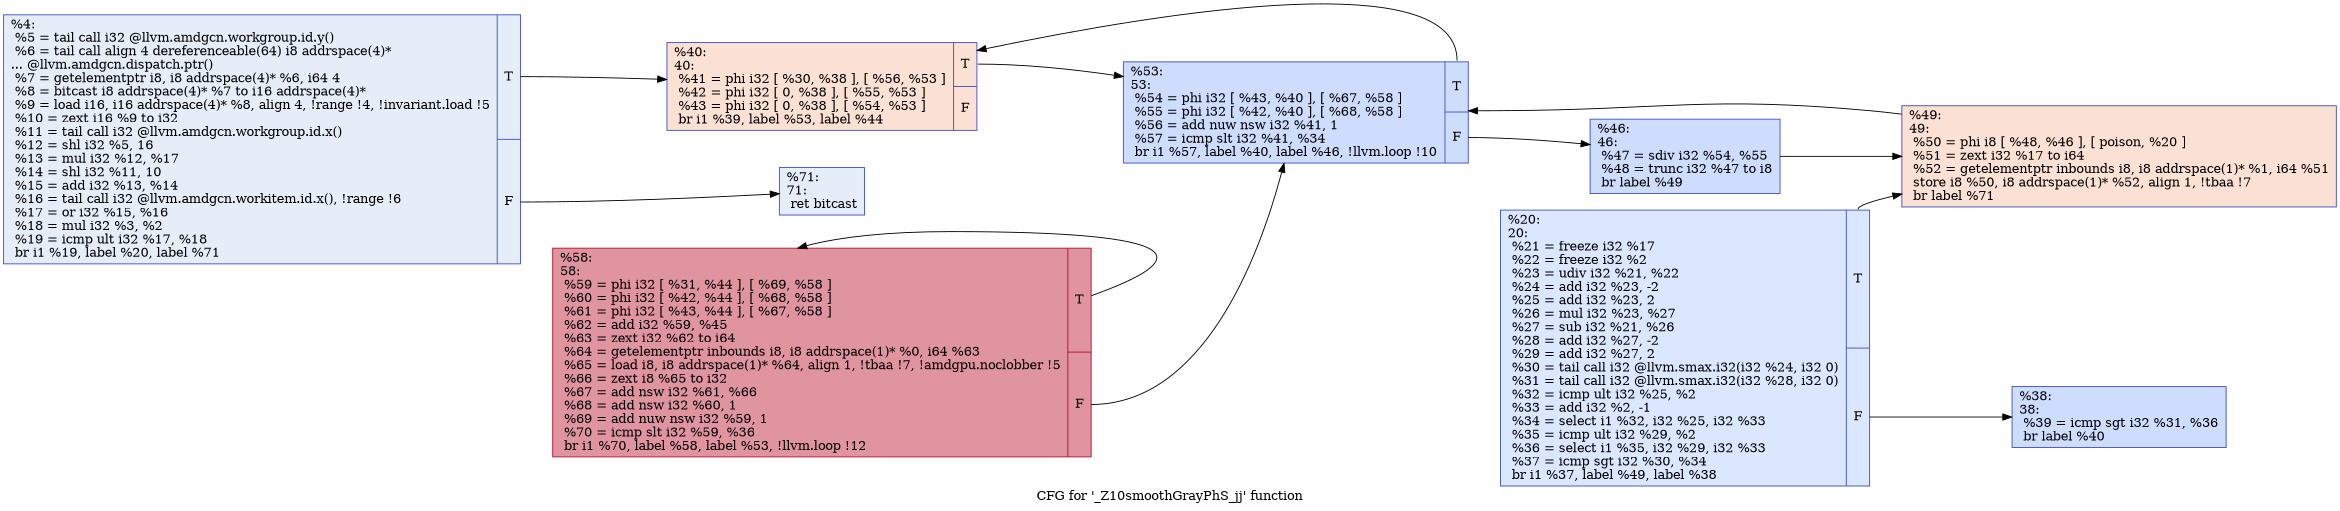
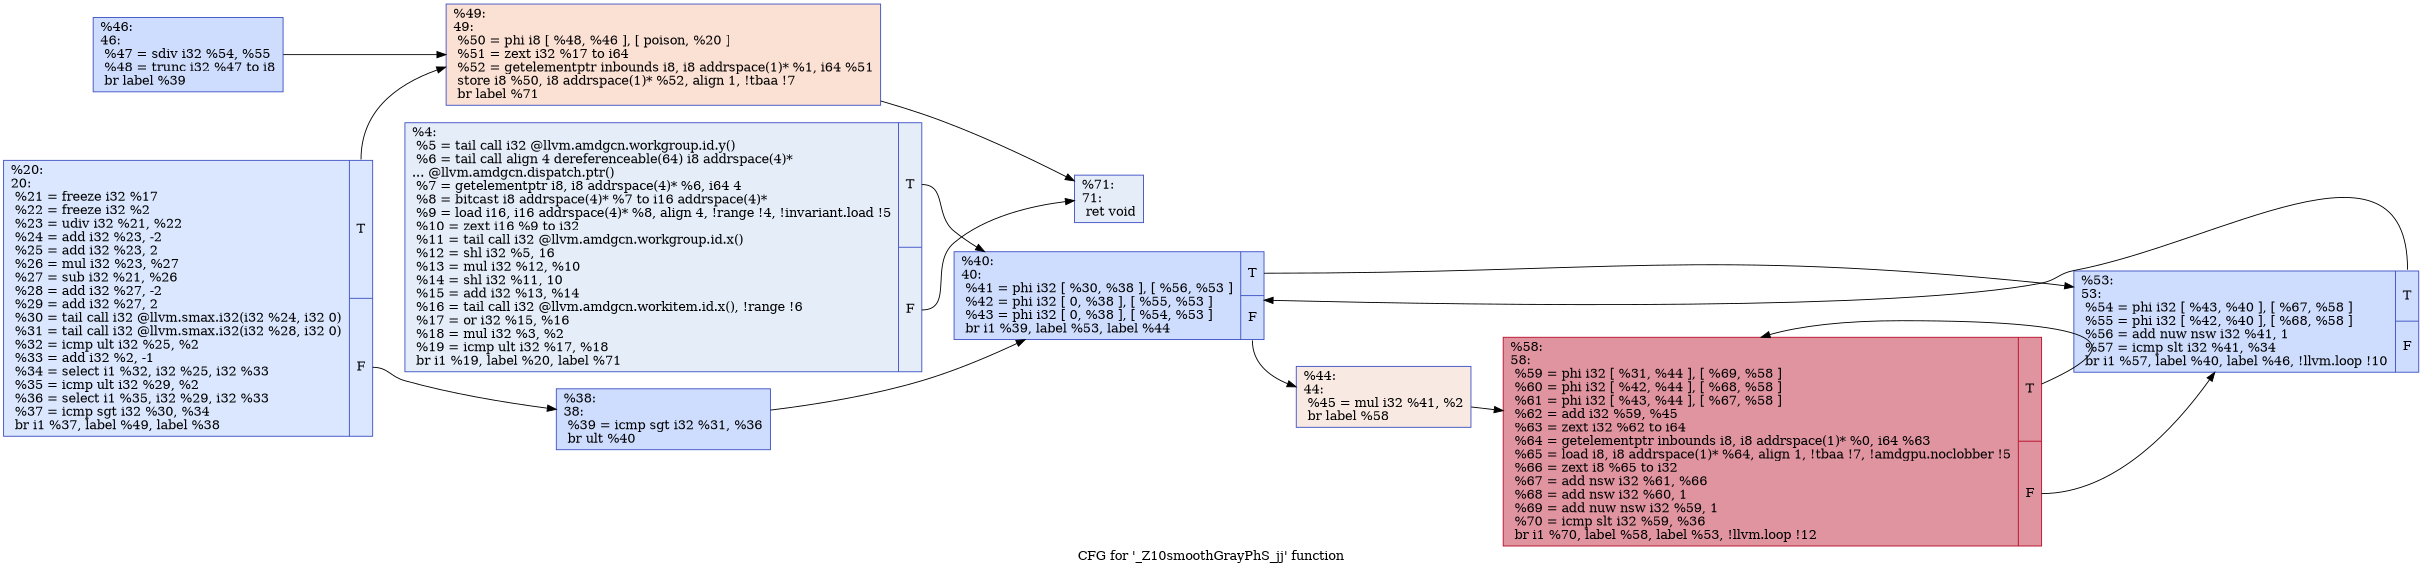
(822, 86) -> (1109, 296)
(1690, 105) -> (975, 134)
(1525, 139) -> none
(95, 159) -> (496, 267)
(1640, 183) -> (143, 81)
(822, 204) -> (1109, 212)
none -> (897, 388)
none -> (1384, 397)
(2062, 437) -> (600, 439)
